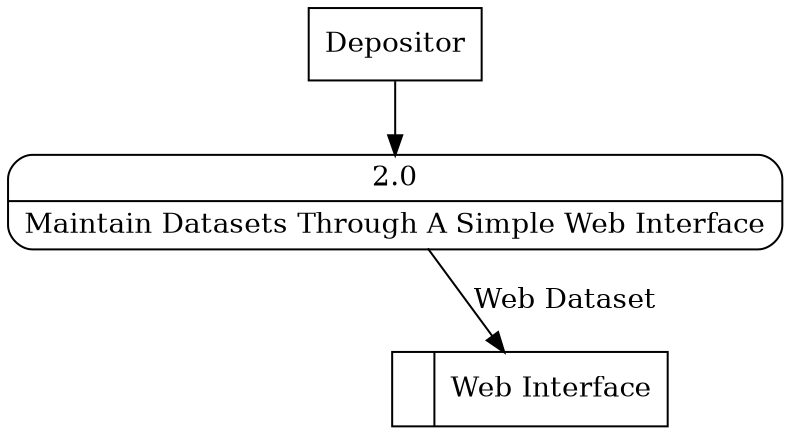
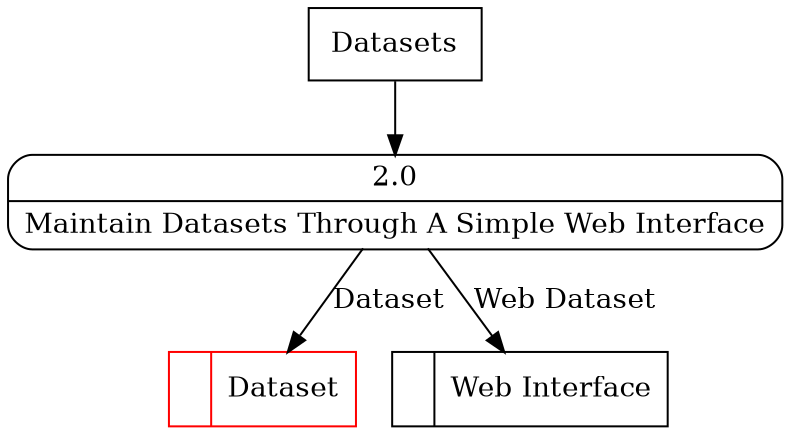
(395, 44) -> (395, 44)
none -> (262, 389)
